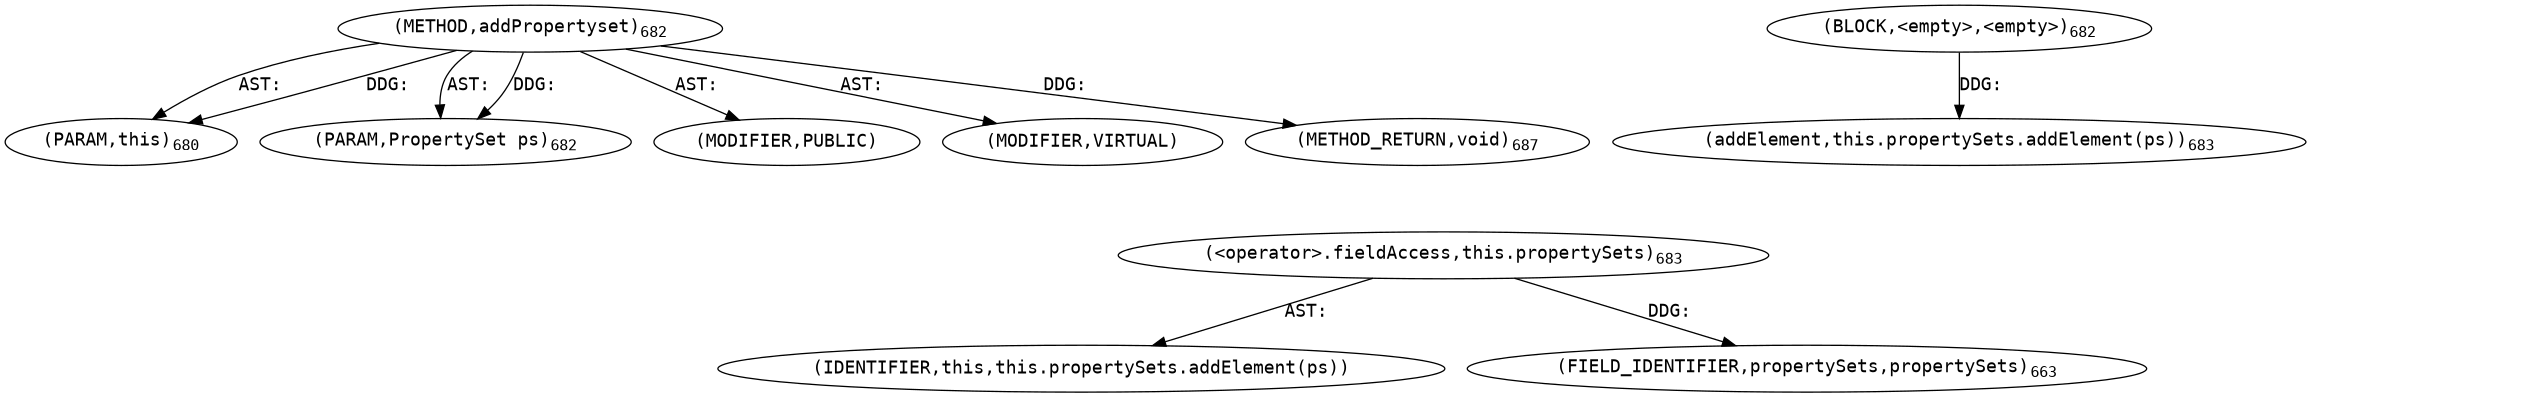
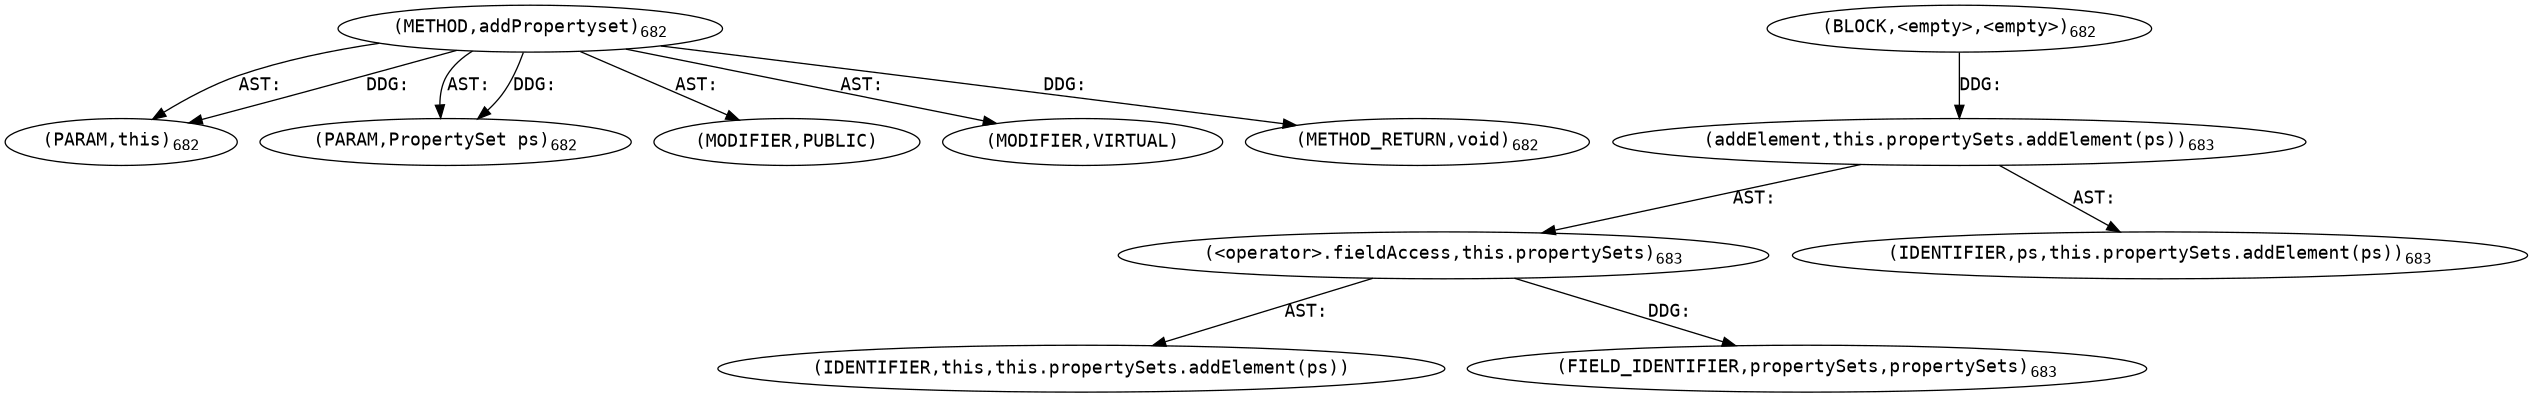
(186, 140) -> (186, 140)
(1526, 140) -> (1526, 140)
none -> (1708, 197)
none -> (2160, 255)
(2044, 367) -> (2044, 367)
